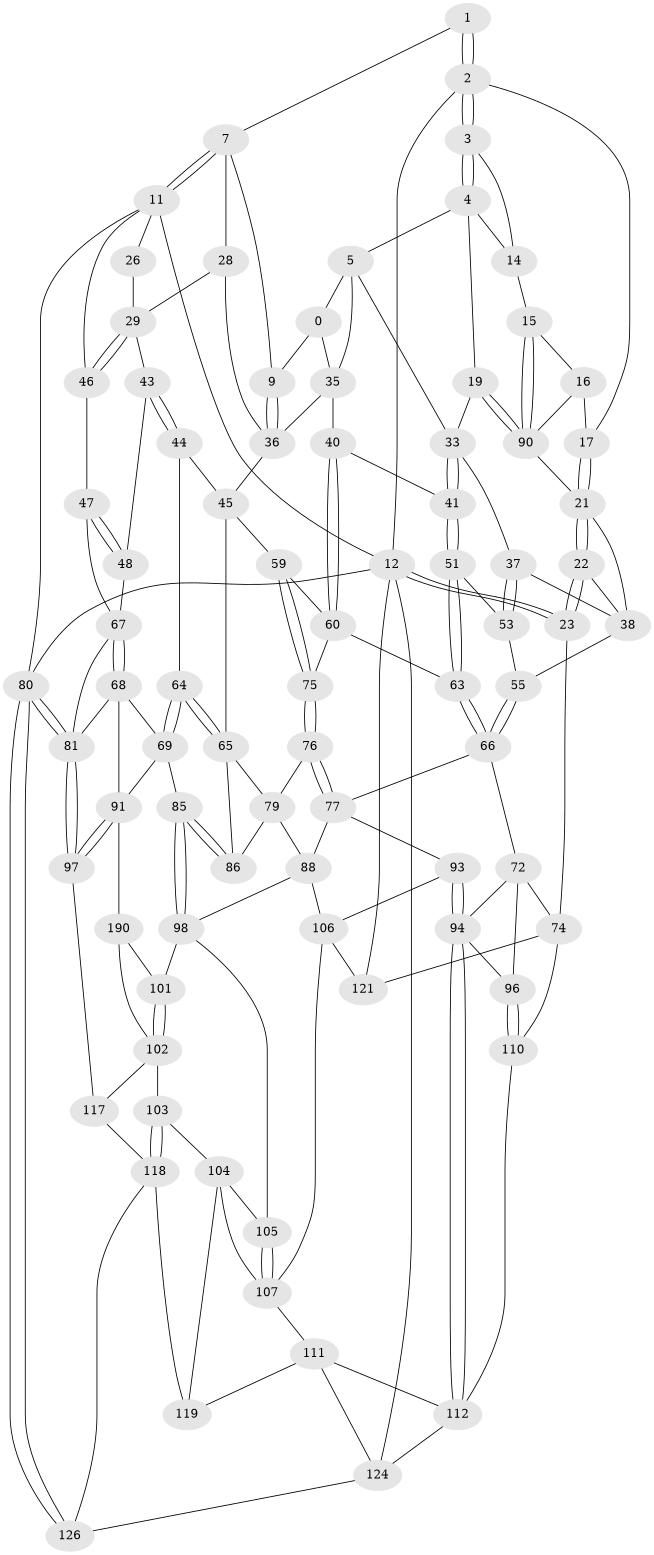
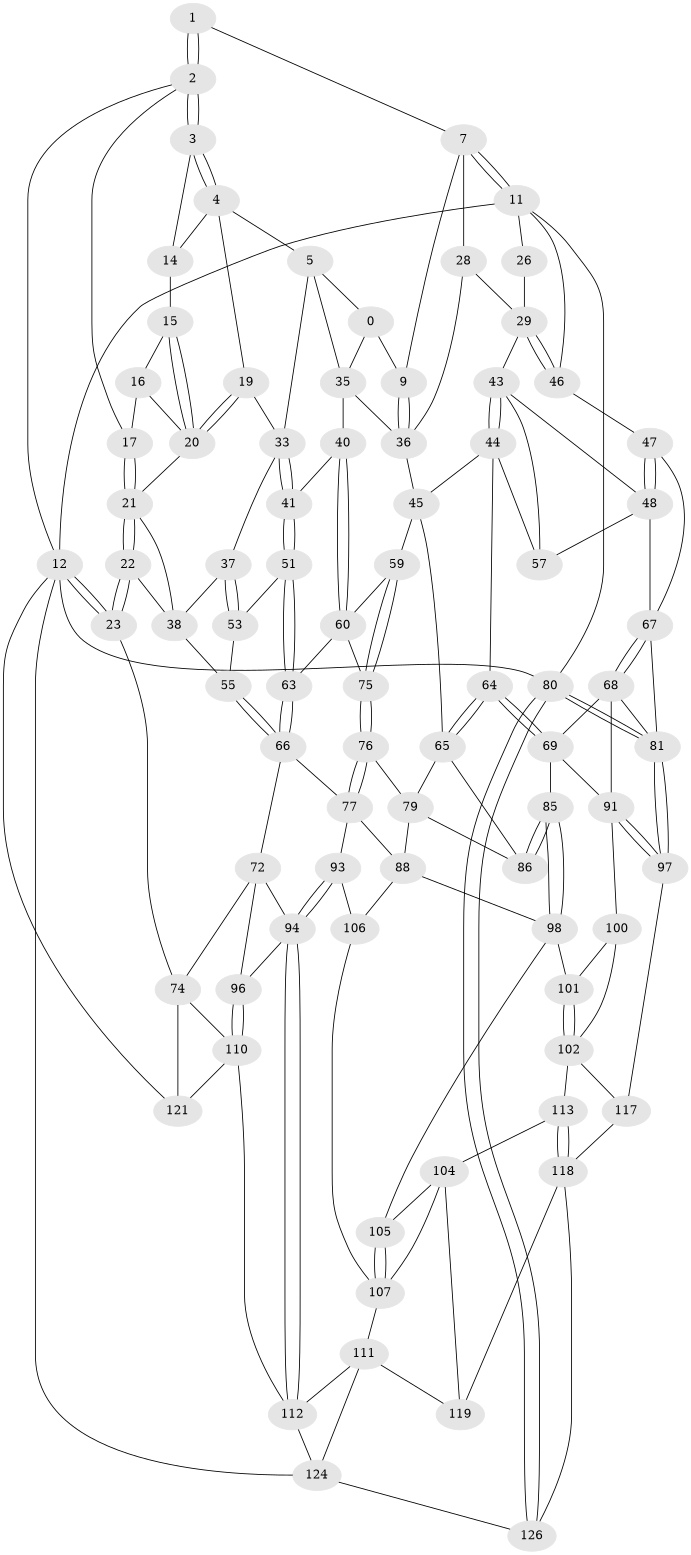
(526, 443) -> (192, 443)
none -> (540, 565)
(119, 929) -> (617, 929)
(344, 959) -> (207, 1081)
(158, 1111) -> (563, 1111)
